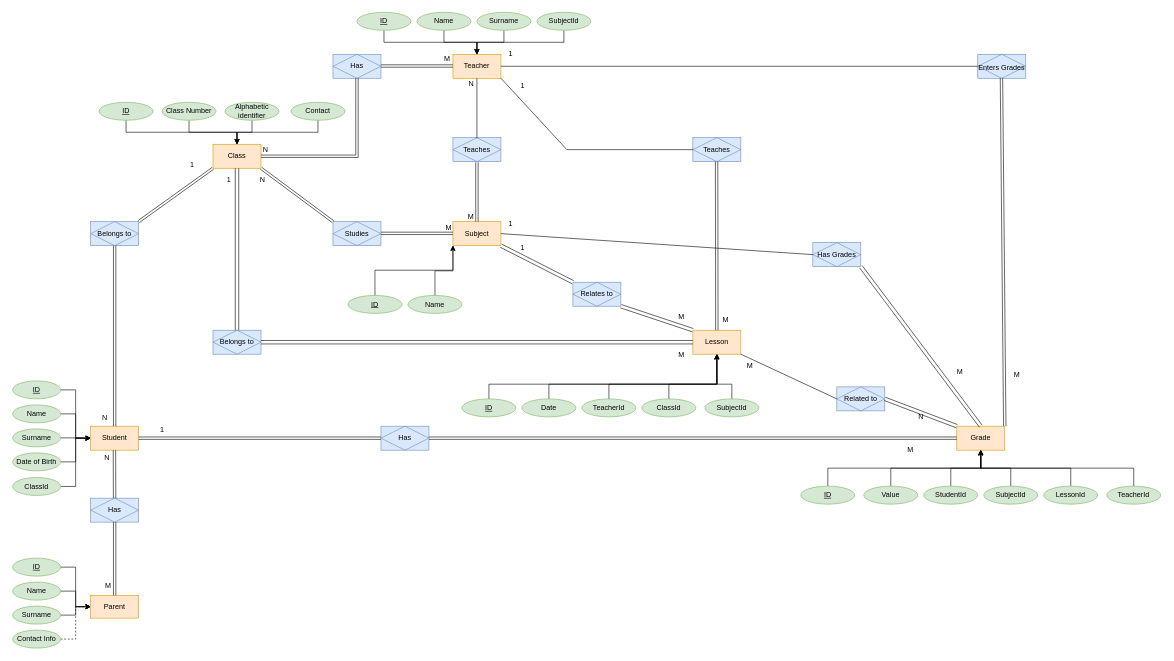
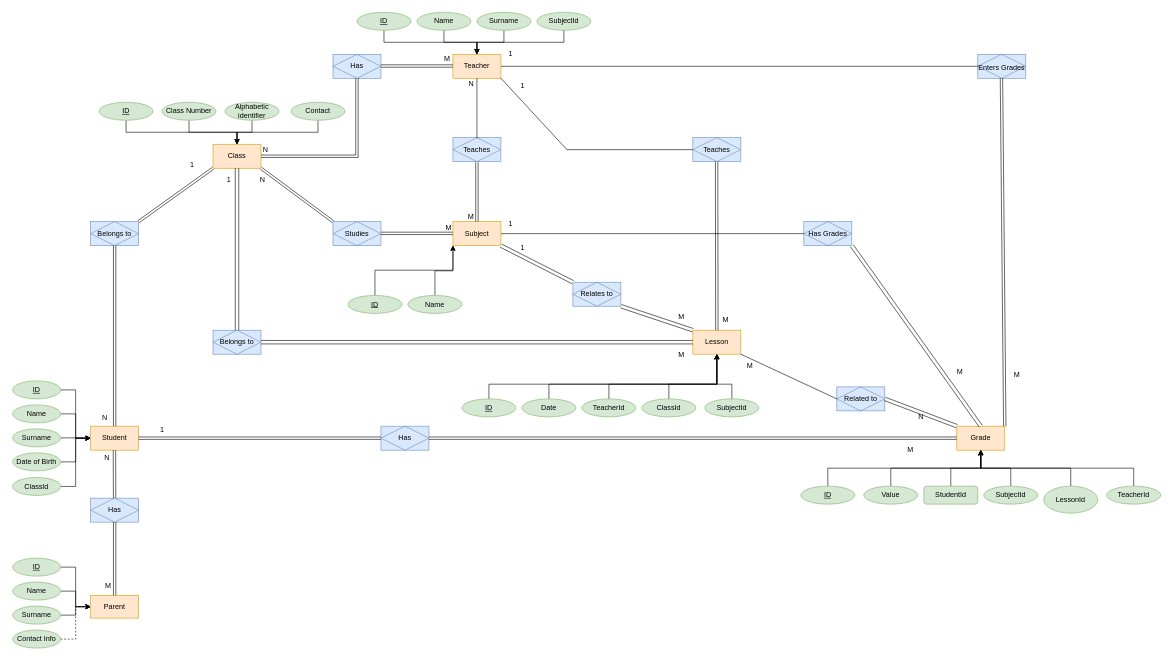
(837, 255) -> (828, 234)
(951, 495) -> (951, 495)
(1071, 495) -> (1071, 500)
